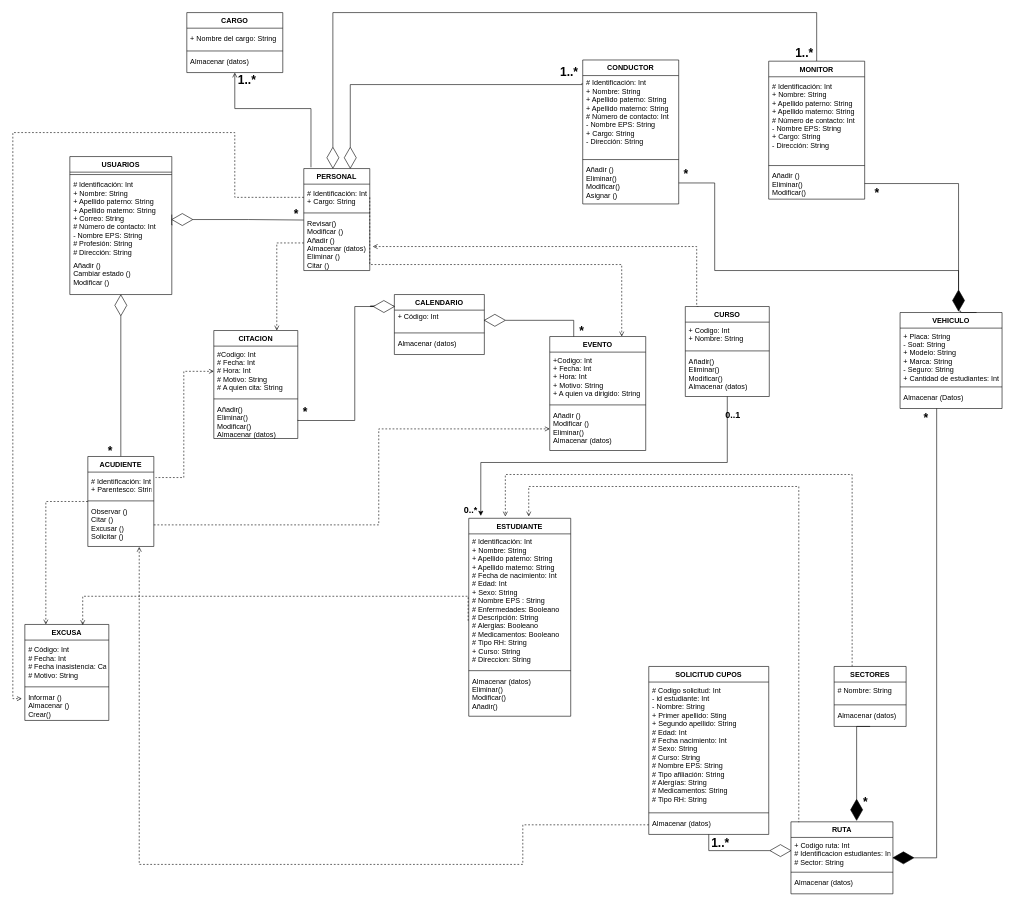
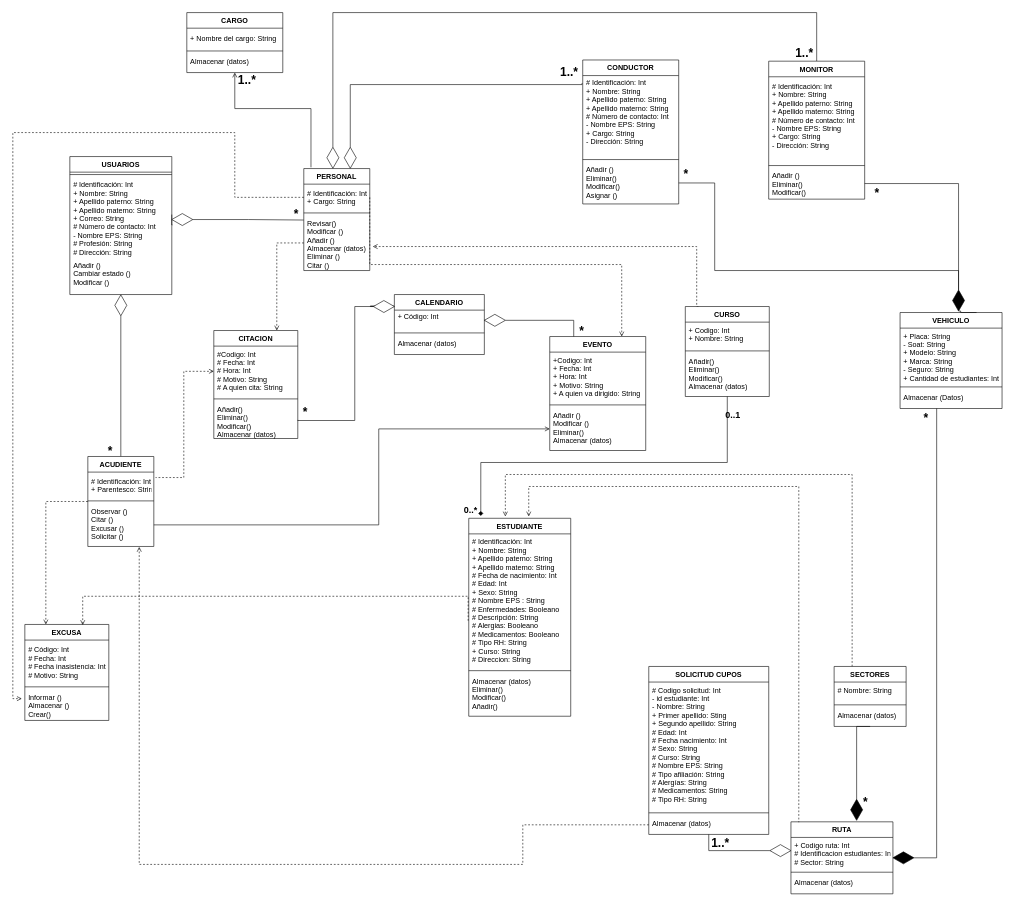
(379, 505) -> (379, 505)
(481, 510) -> (481, 510)
(51, 650) -> (51, 650)
